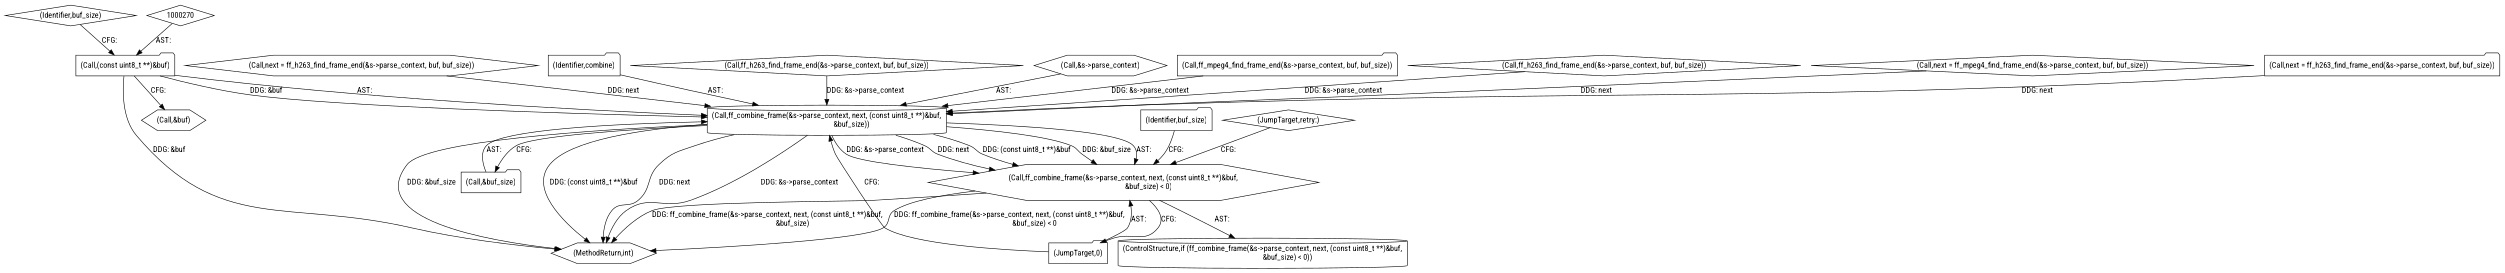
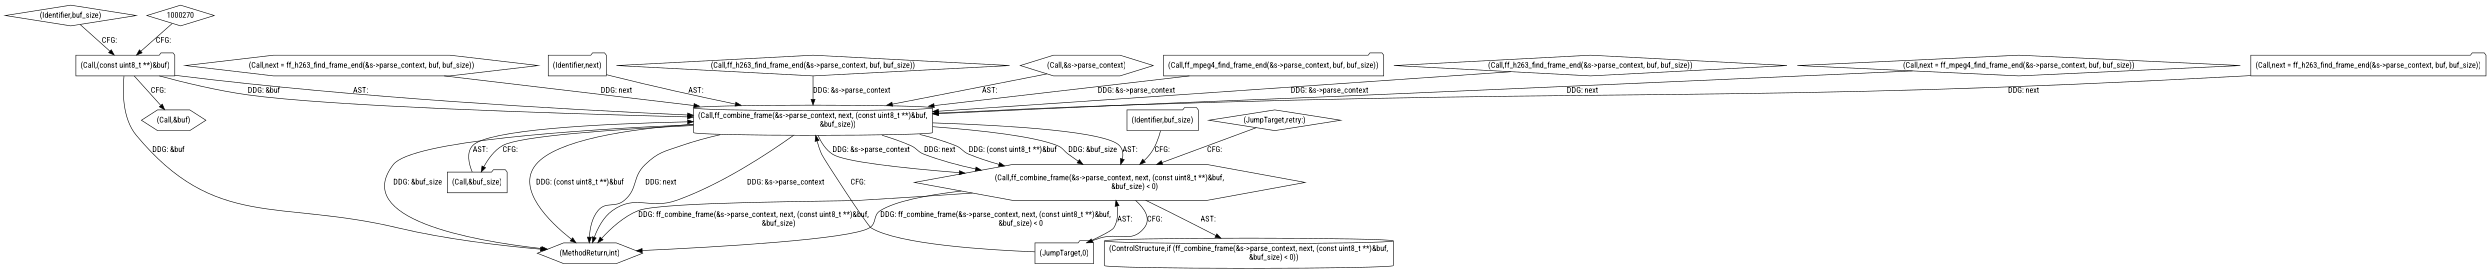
(164, 41) -> (164, 41)
(584, 66) -> (577, 66)
